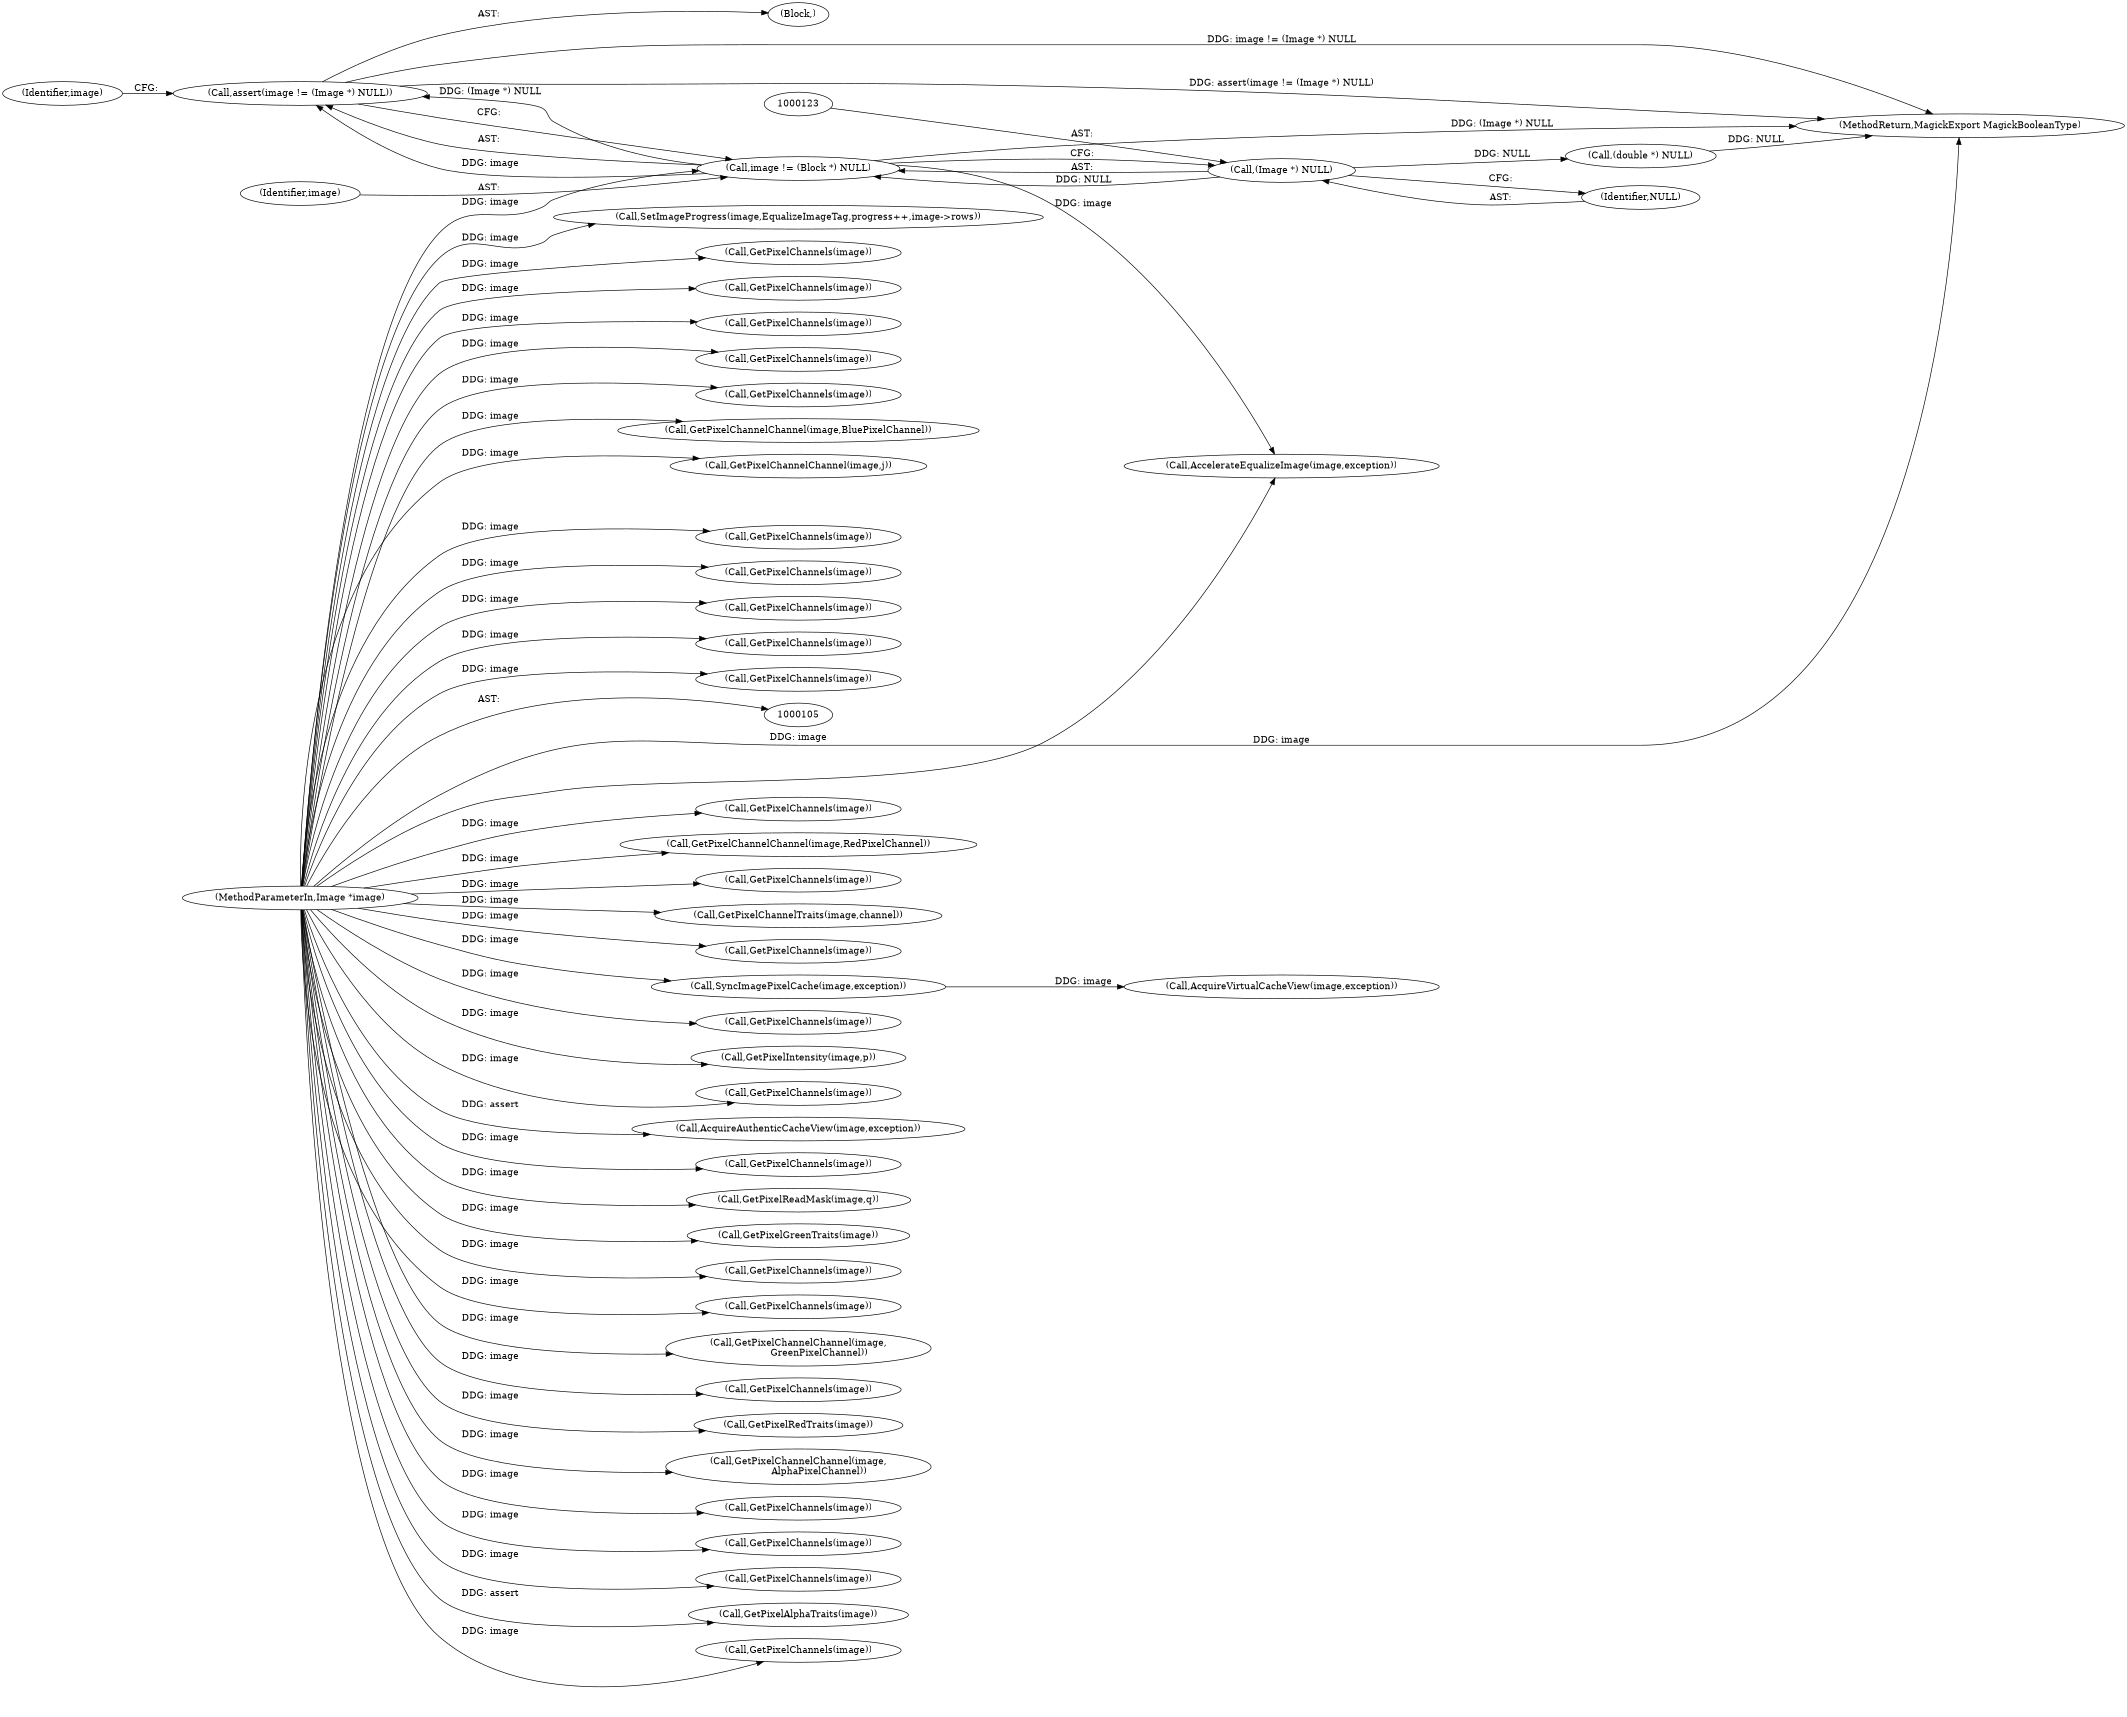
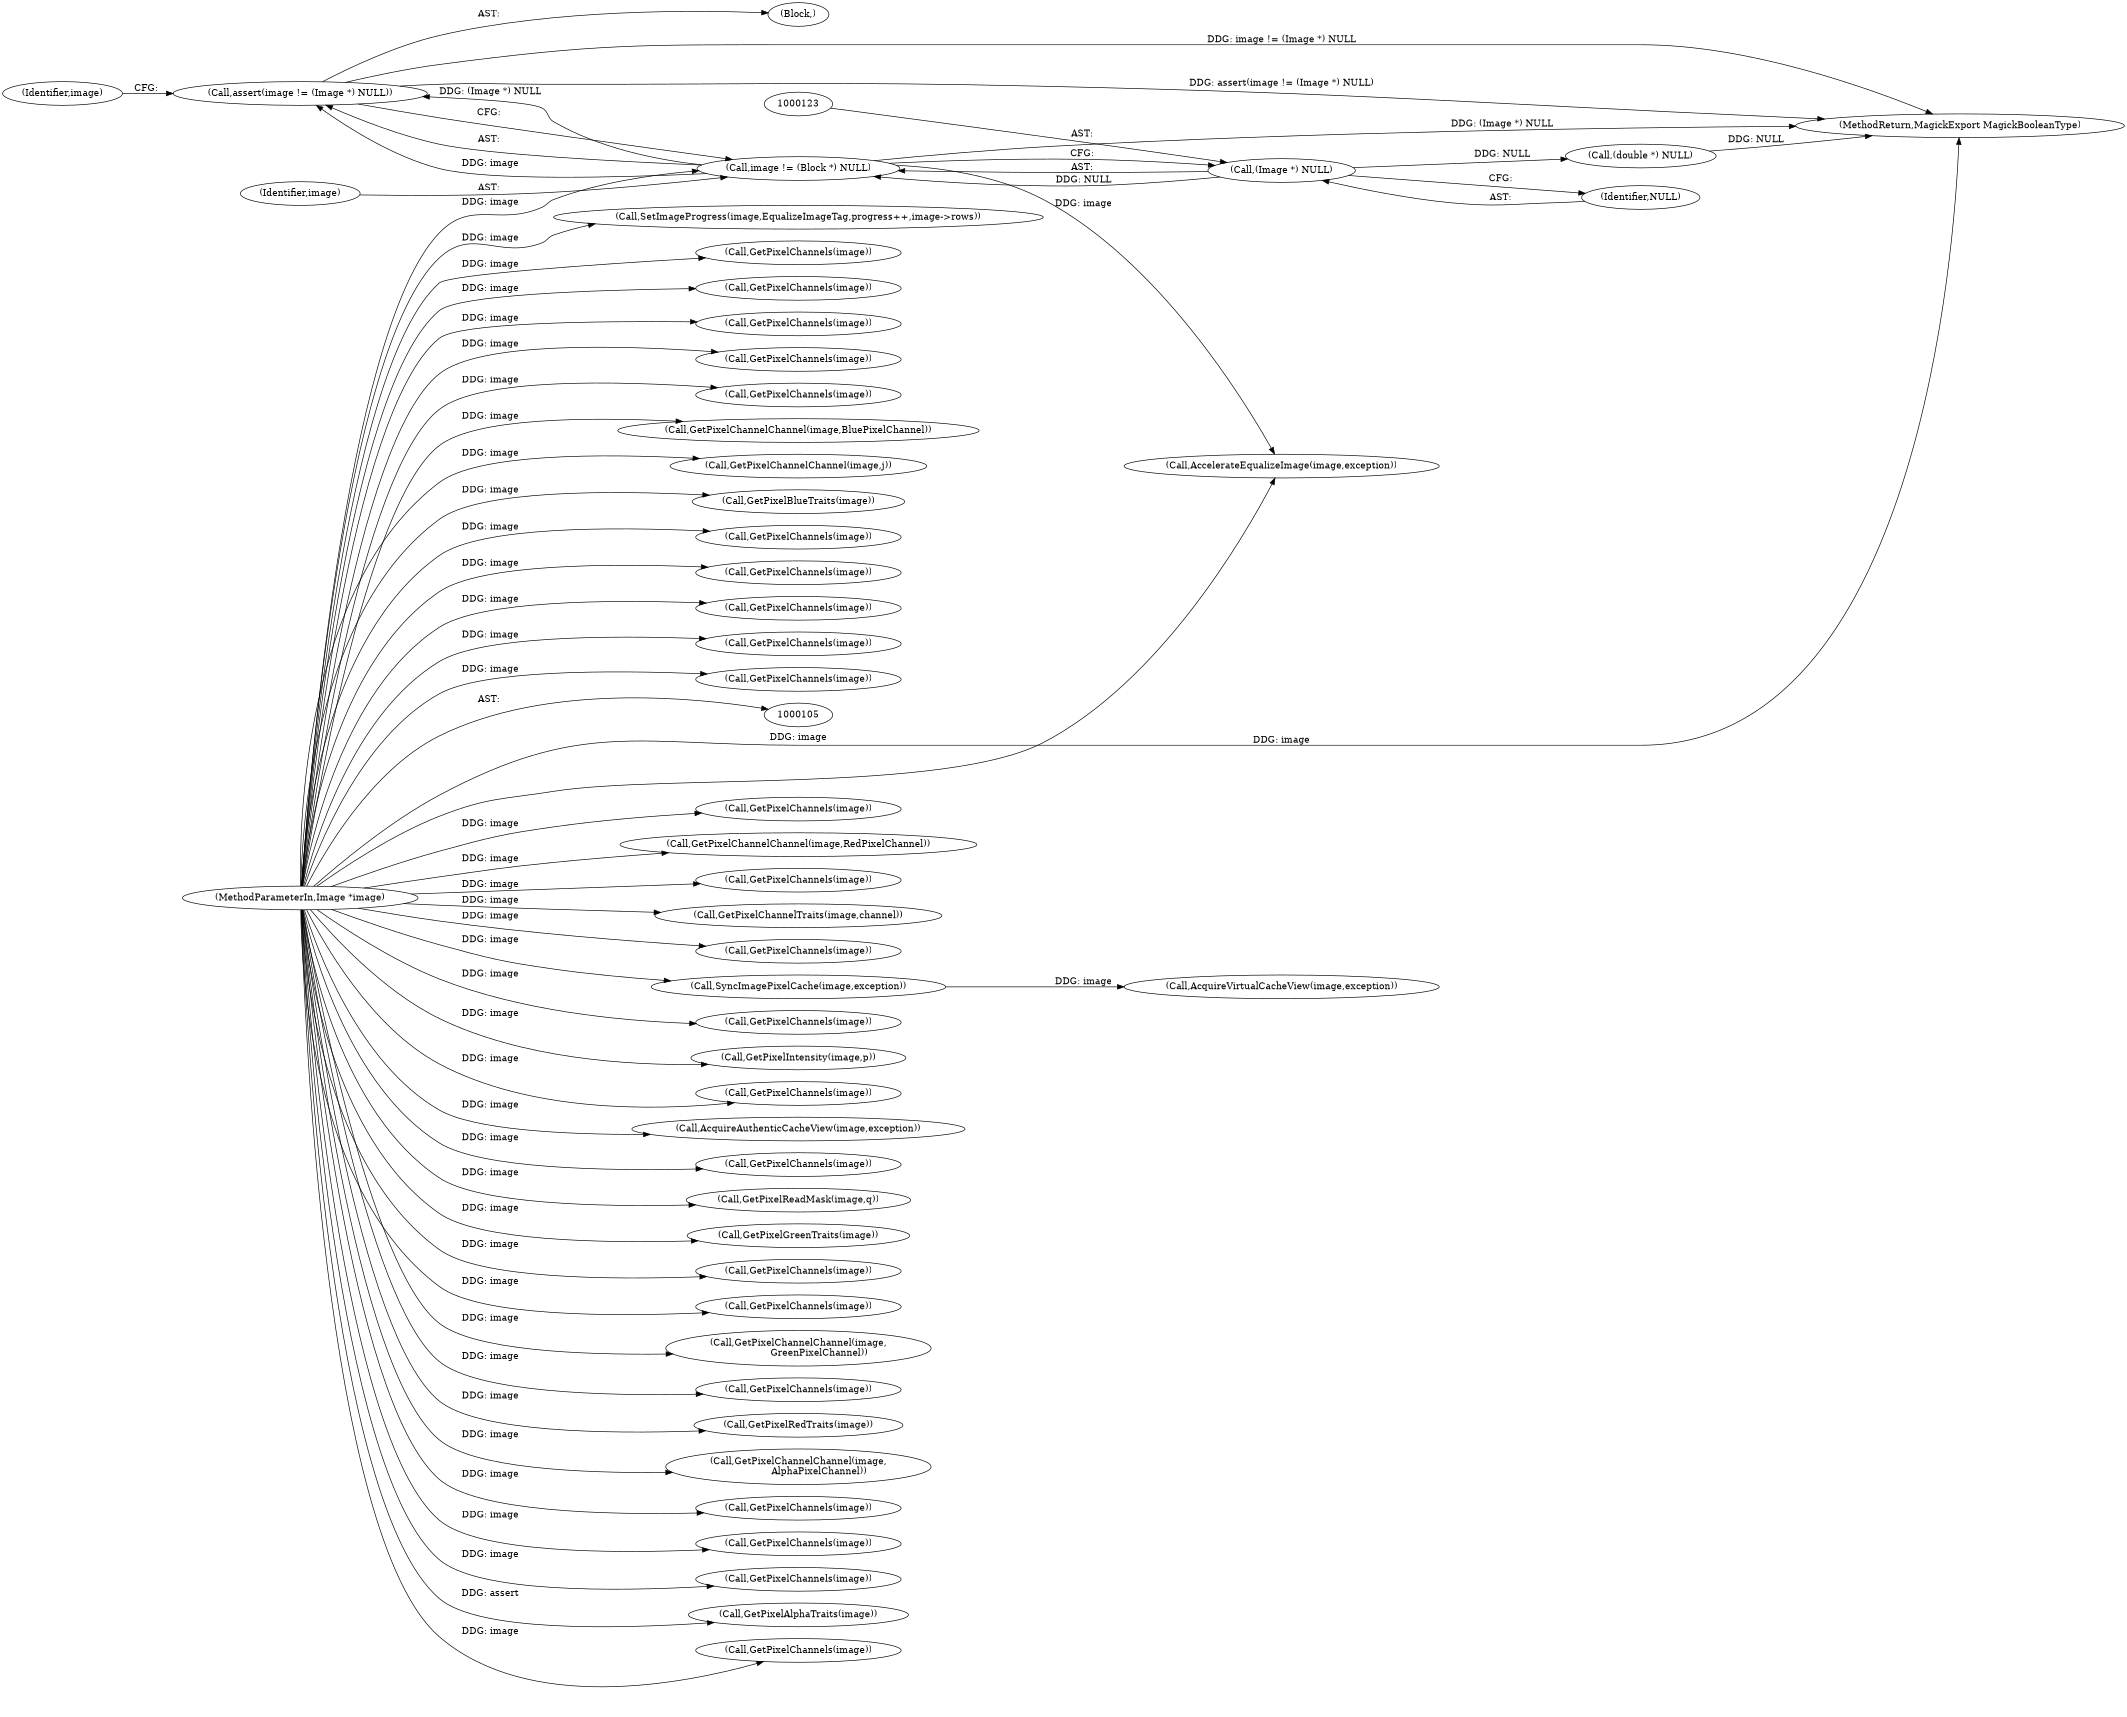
none -> (798, 502)
(490, 1105) -> (490, 1105)
